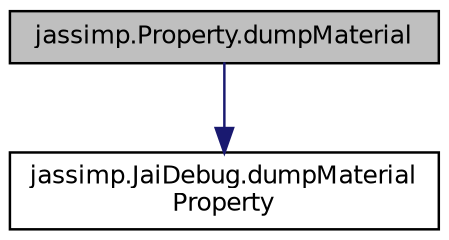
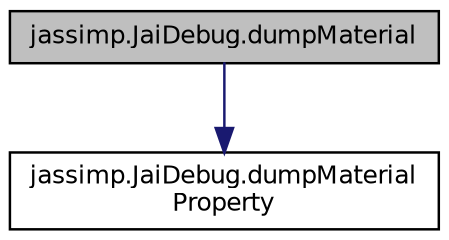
(224, 37) -> (224, 37)
